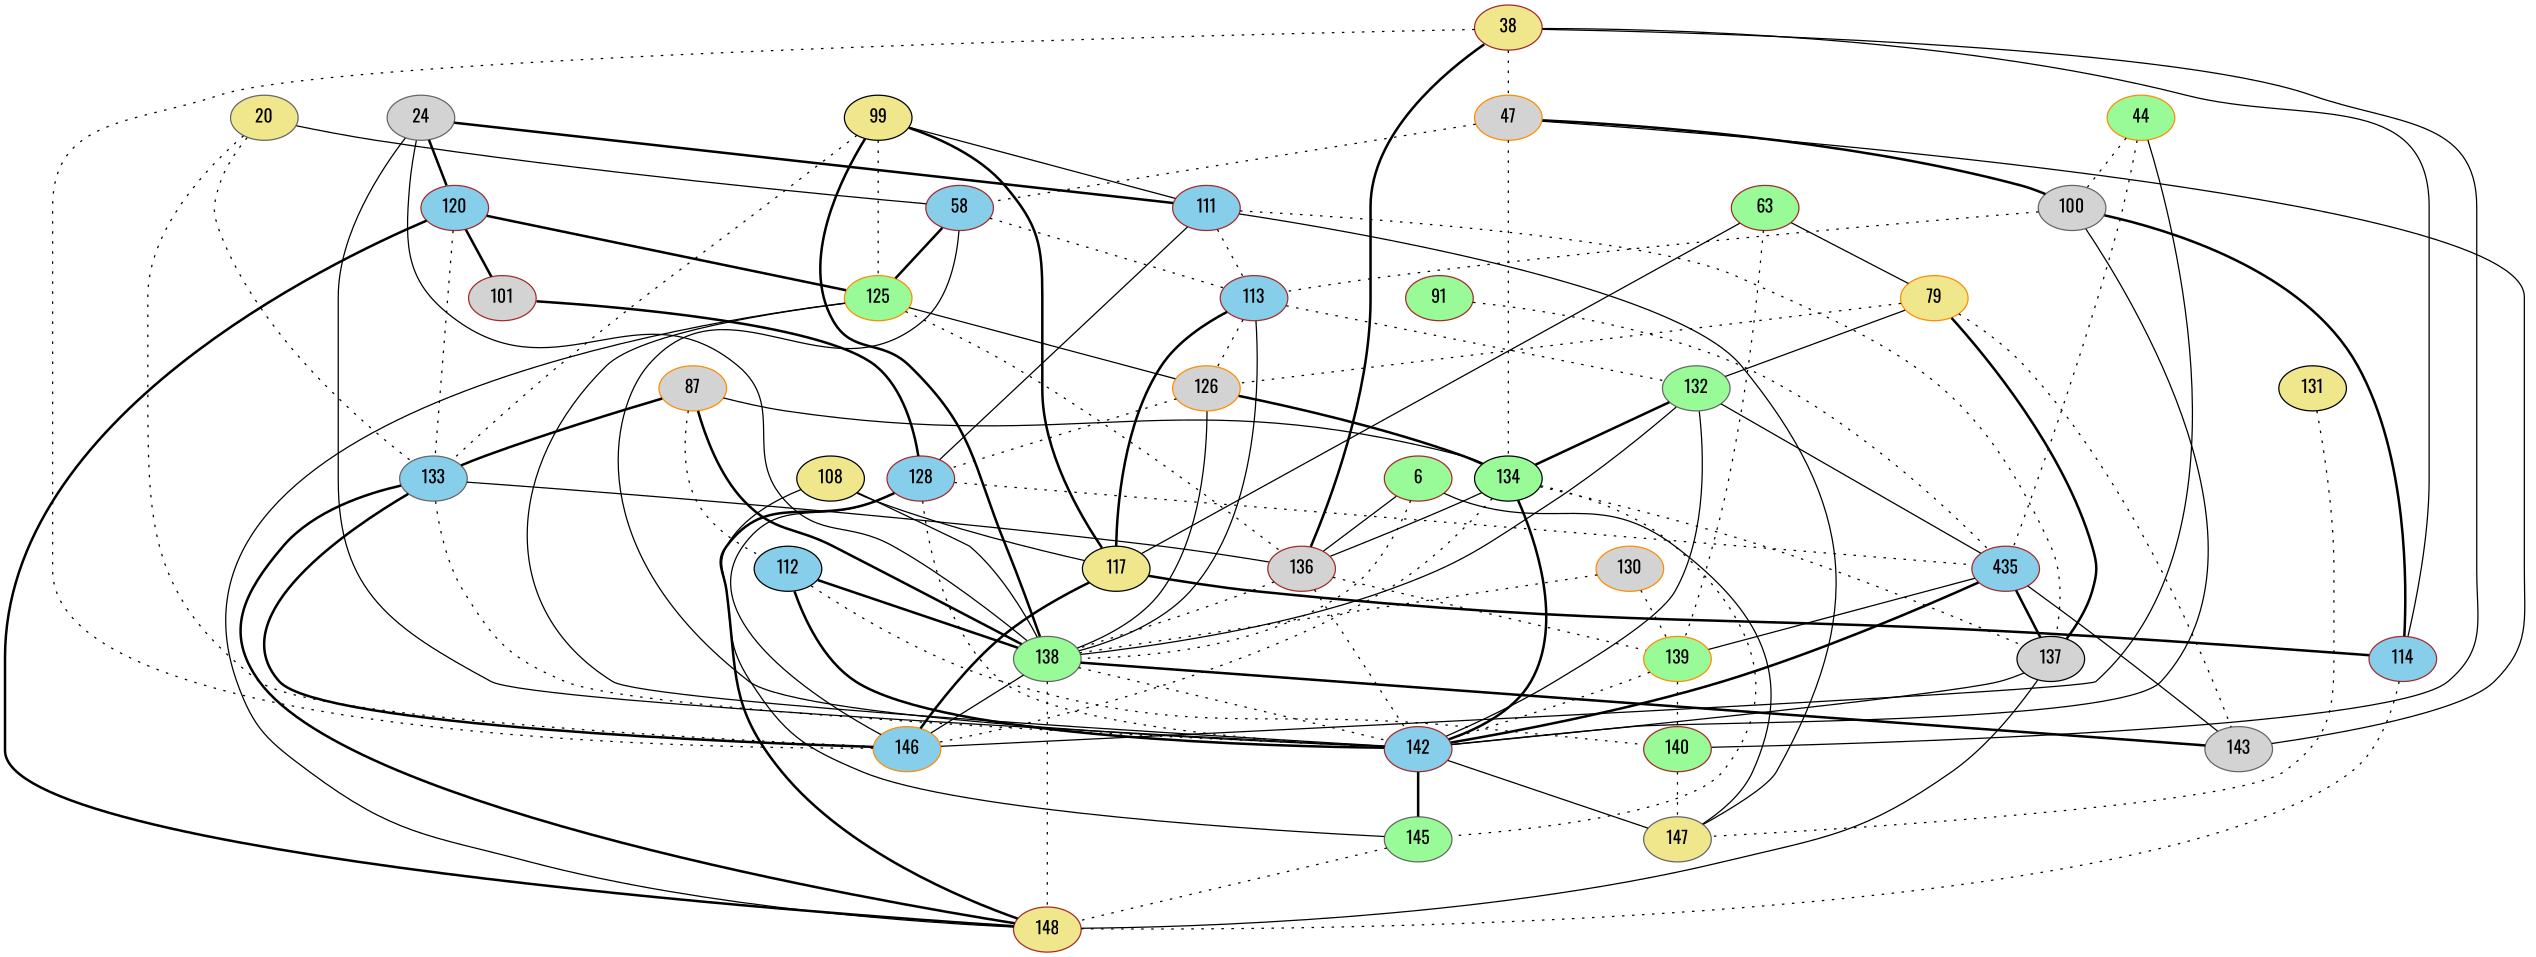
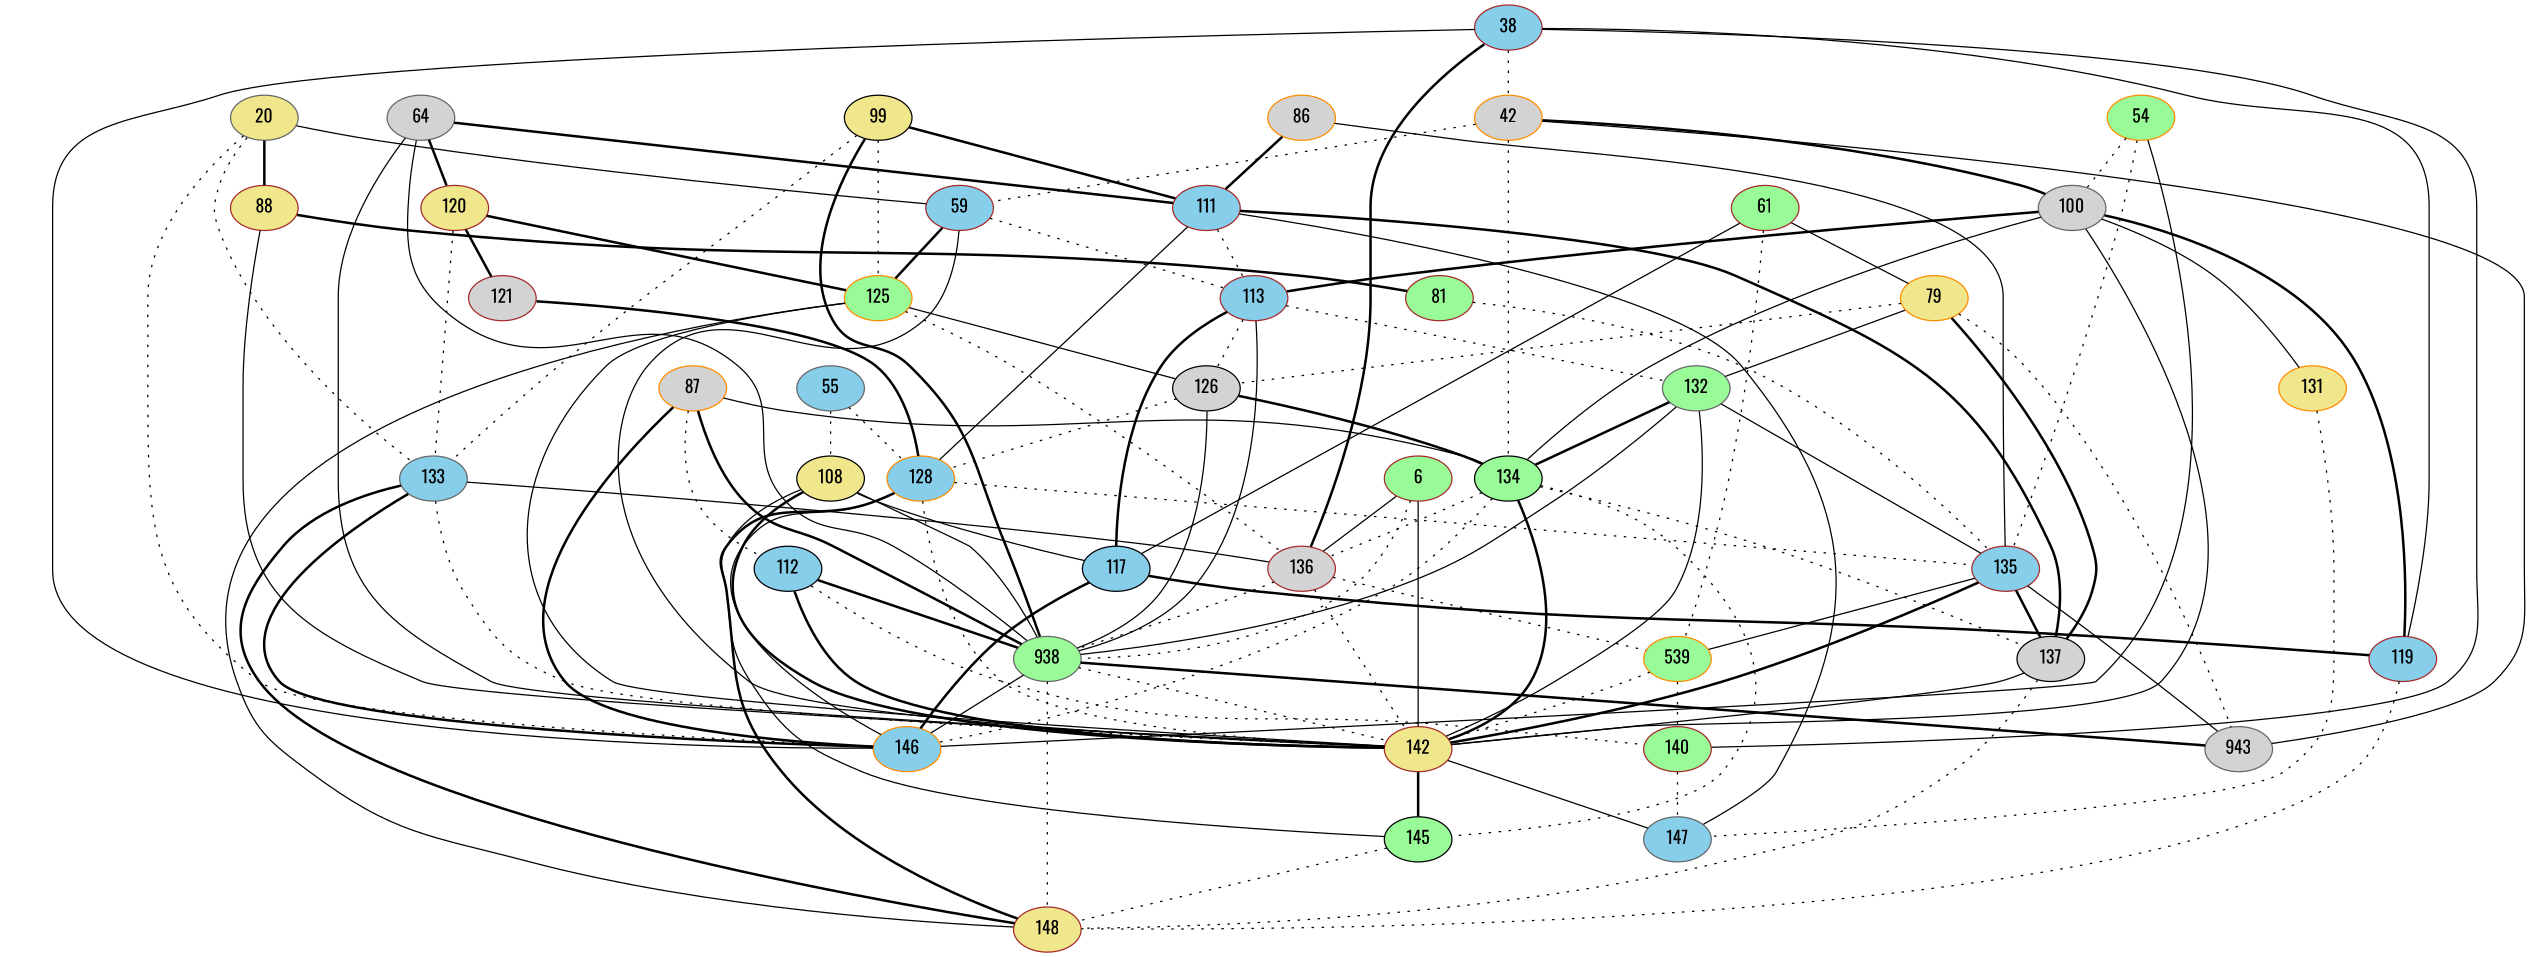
(1508, 28) -> (1508, 28)
(421, 118) -> (421, 118)
none -> (1302, 118)
(1508, 118) -> (1508, 118)
(2141, 118) -> (2141, 118)
(123, 121) -> (123, 121)
(1042, 163) -> (1042, 163)
none -> (264, 208)
(455, 208) -> (455, 208)
(960, 208) -> (960, 208)
(1765, 208) -> (1765, 208)
(1662, 246) -> (1662, 246)
none -> (2214, 276)
(1745, 280) -> (1745, 280)
(502, 298) -> (502, 298)
(1439, 298) -> (1439, 298)
none -> (1769, 309)
(1042, 312) -> none
none -> (831, 388)
(1206, 388) -> (1206, 388)
(2313, 388) -> (2313, 388)
(571, 427) -> (557, 666)
(921, 479) -> (921, 479)
(1384, 535) -> (1384, 535)
(1116, 569) -> (1116, 569)
(1630, 569) -> none
(2006, 569) -> (2006, 569)
(1740, 609) -> (1418, 614)
(1047, 659) -> (1047, 659)
(1677, 659) -> (1677, 659)
(2403, 659) -> (2403, 659)
none -> (847, 695)
(1418, 749) -> (1418, 749)
(2239, 749) -> (2239, 749)
(137, 820) -> none
(1418, 839) -> (1418, 839)
(1677, 839) -> (1677, 839)
(1590, 888) -> (1590, 888)
